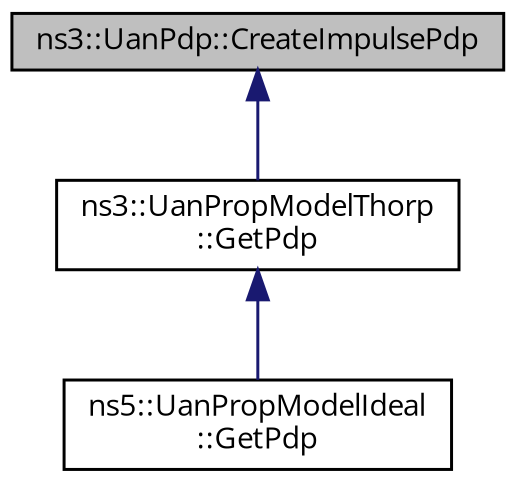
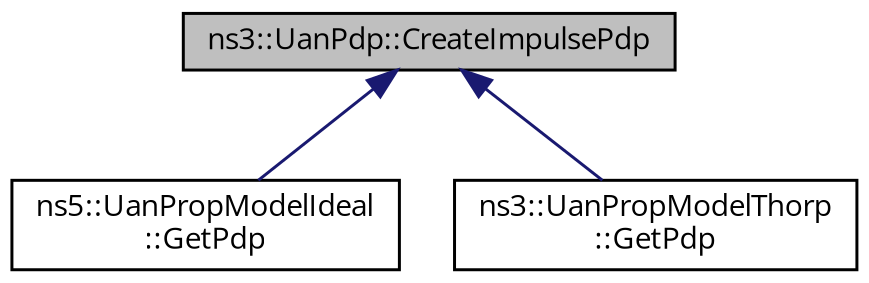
(258, 340) -> (316, 135)
